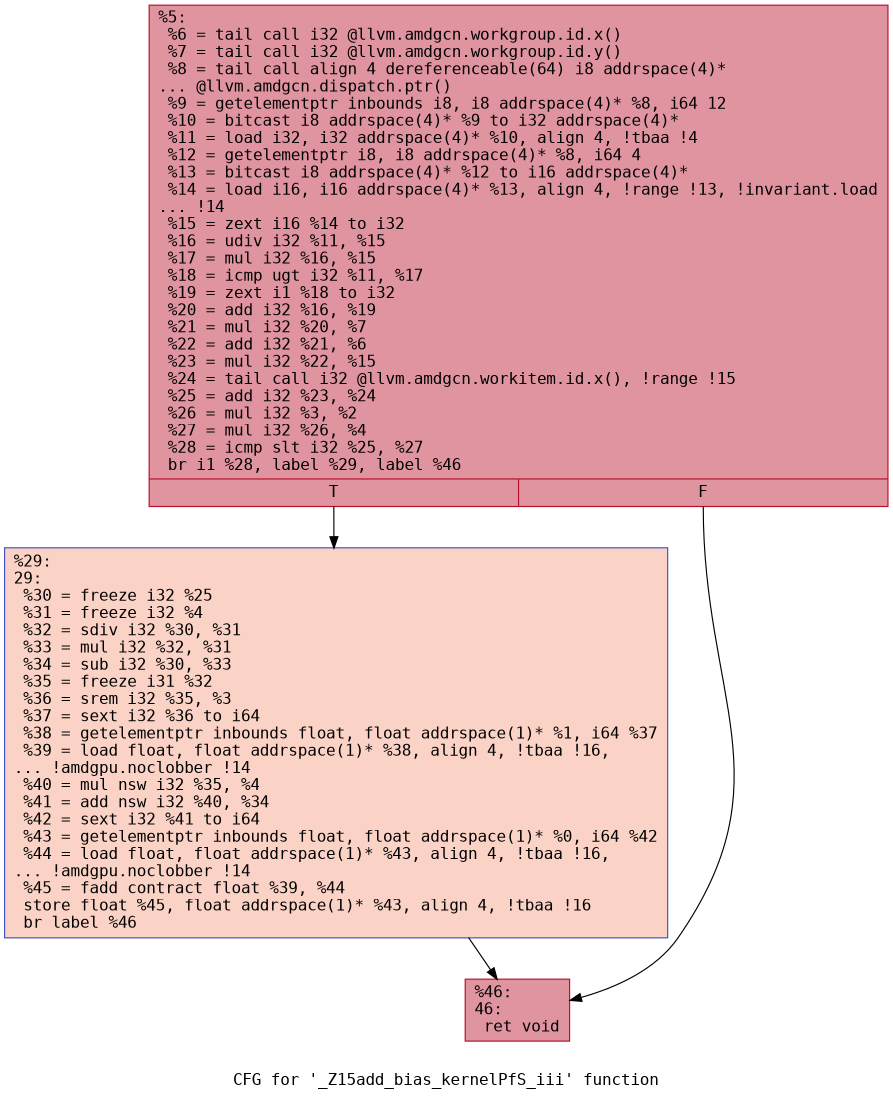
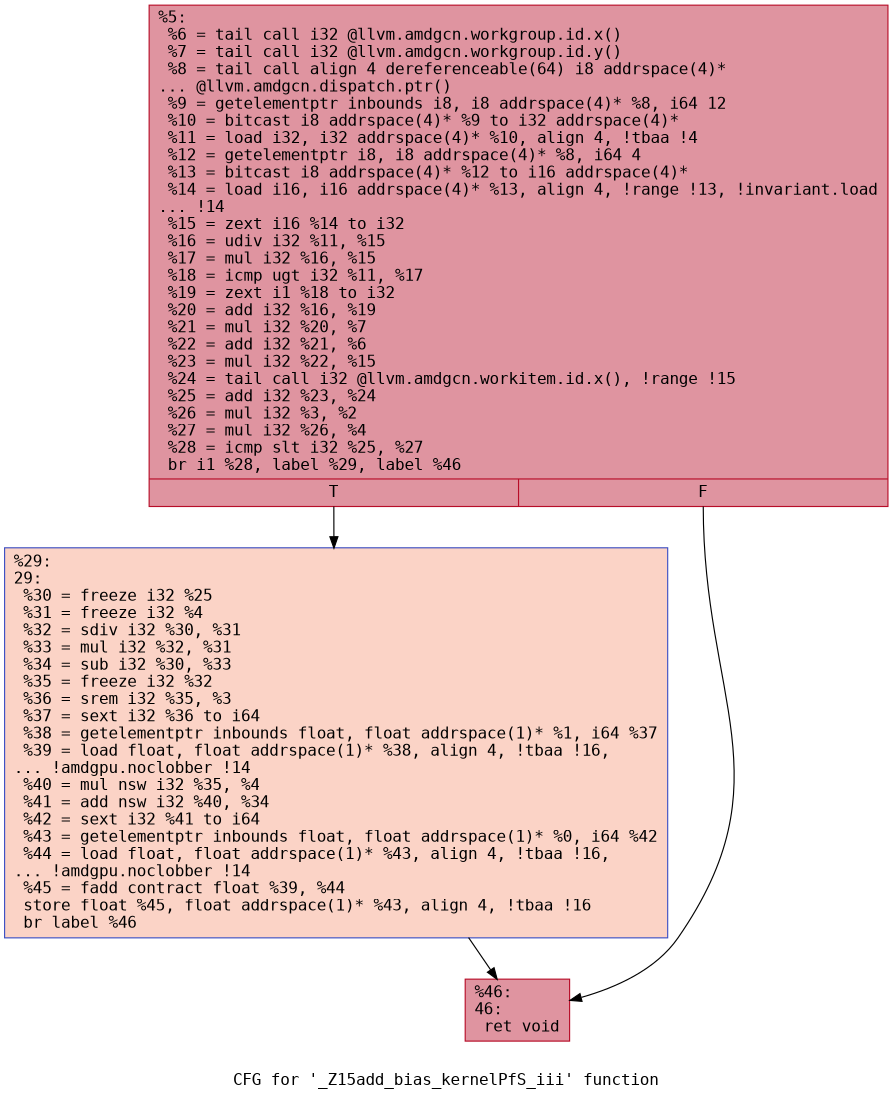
(114, 682) -> (114, 682)
